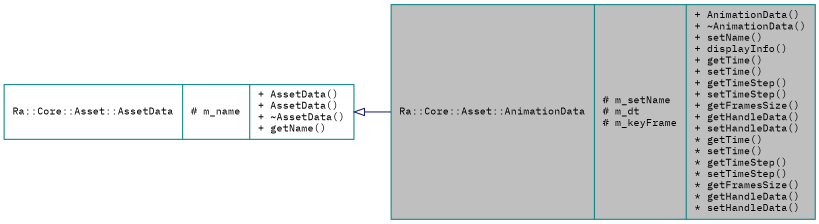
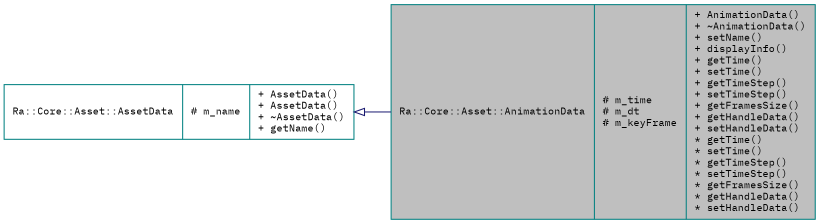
(637, 100) -> (628, 100)
